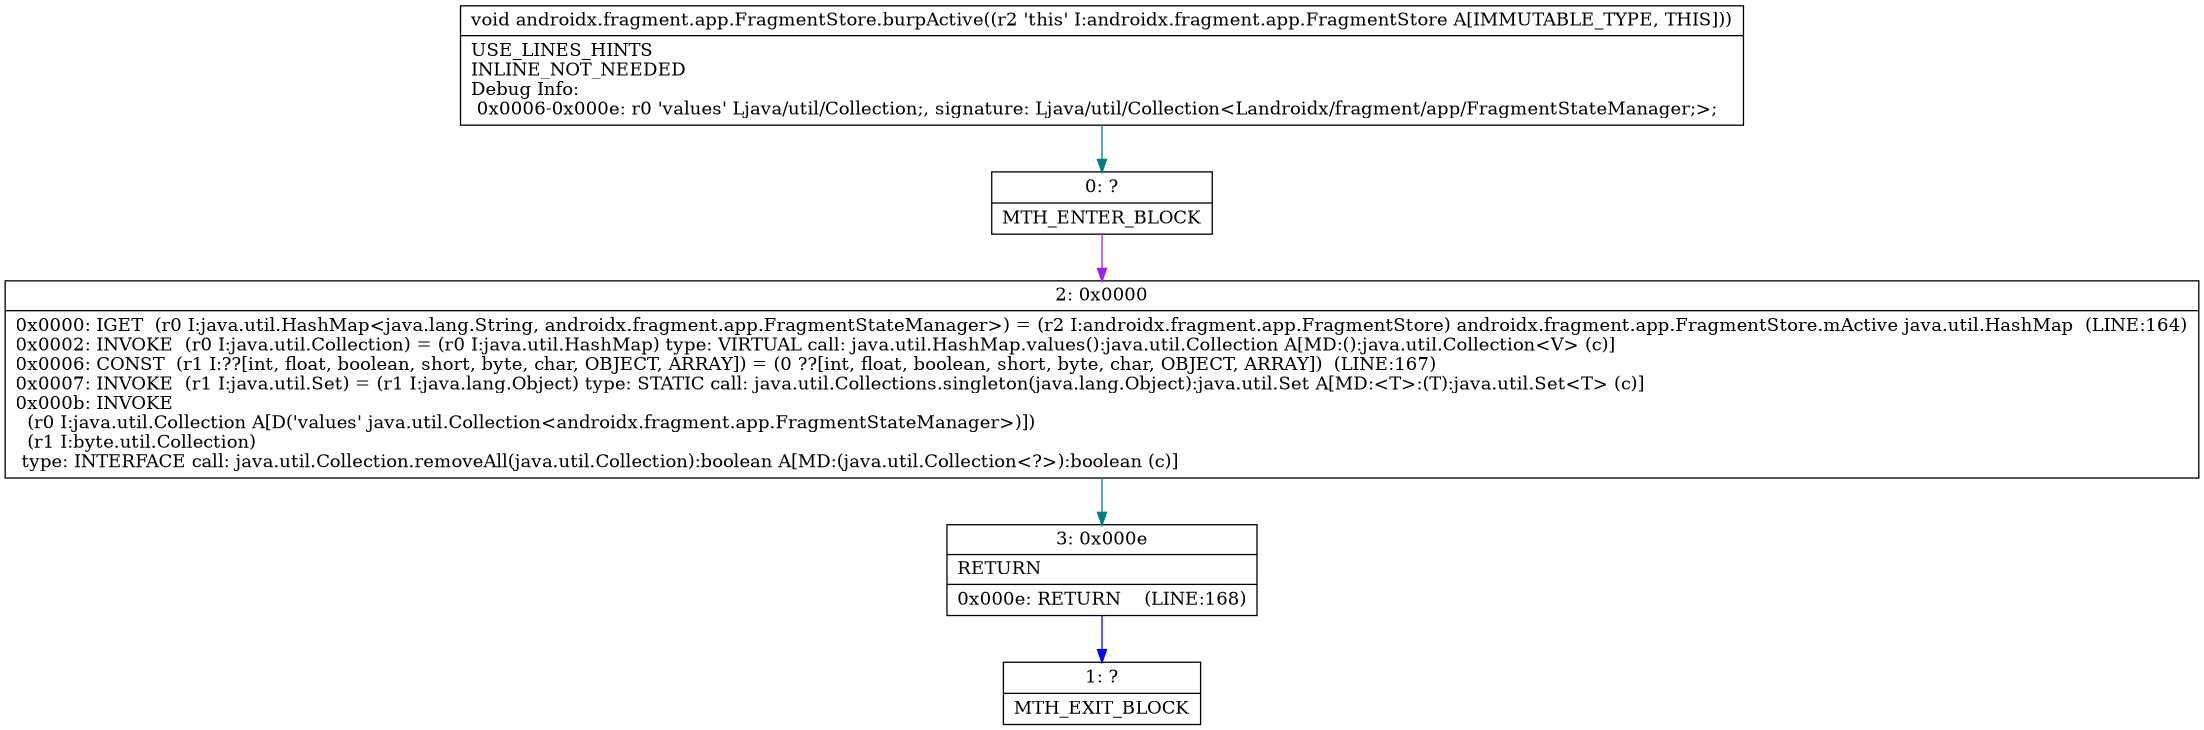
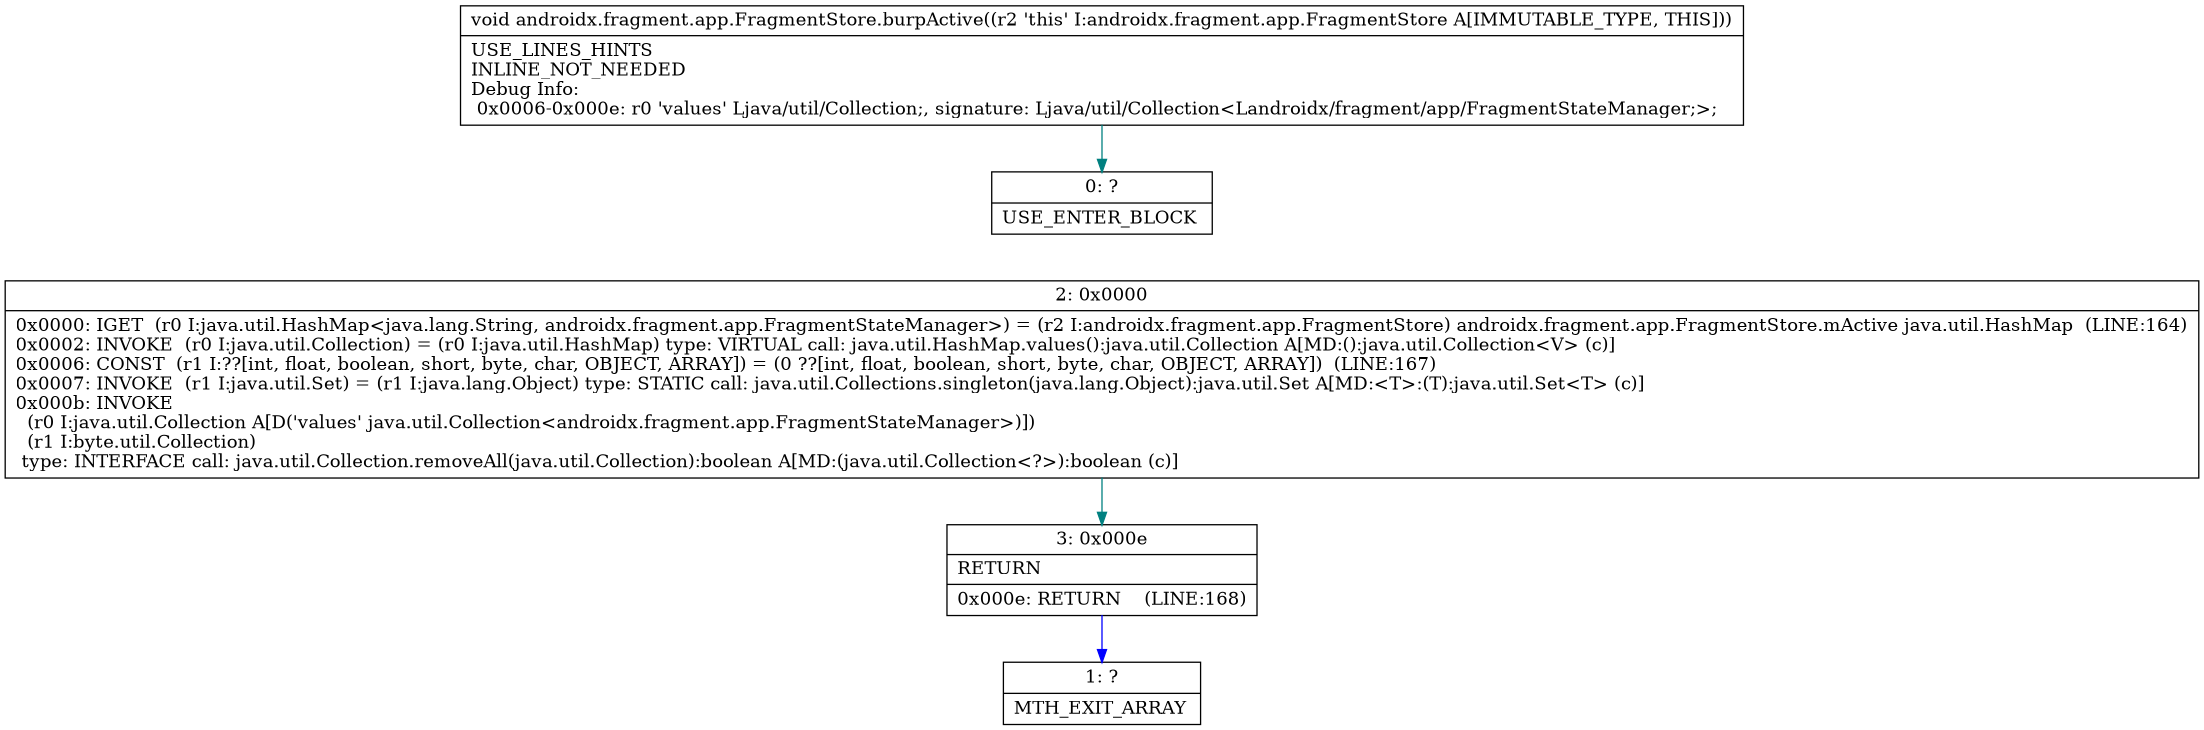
(1102, 218) -> (1100, 218)
(1102, 251) -> none
(1102, 708) -> (1100, 708)
